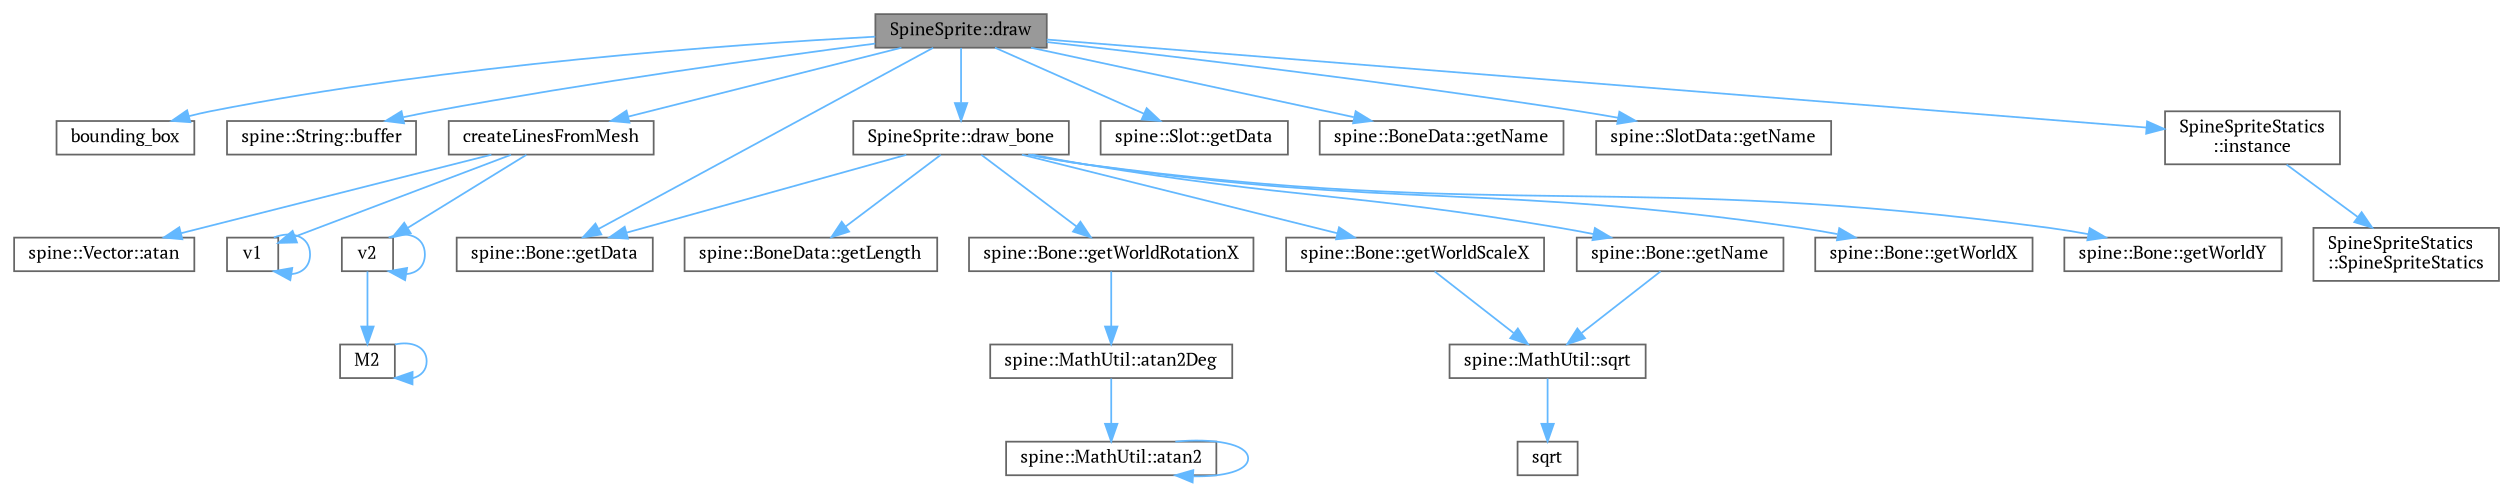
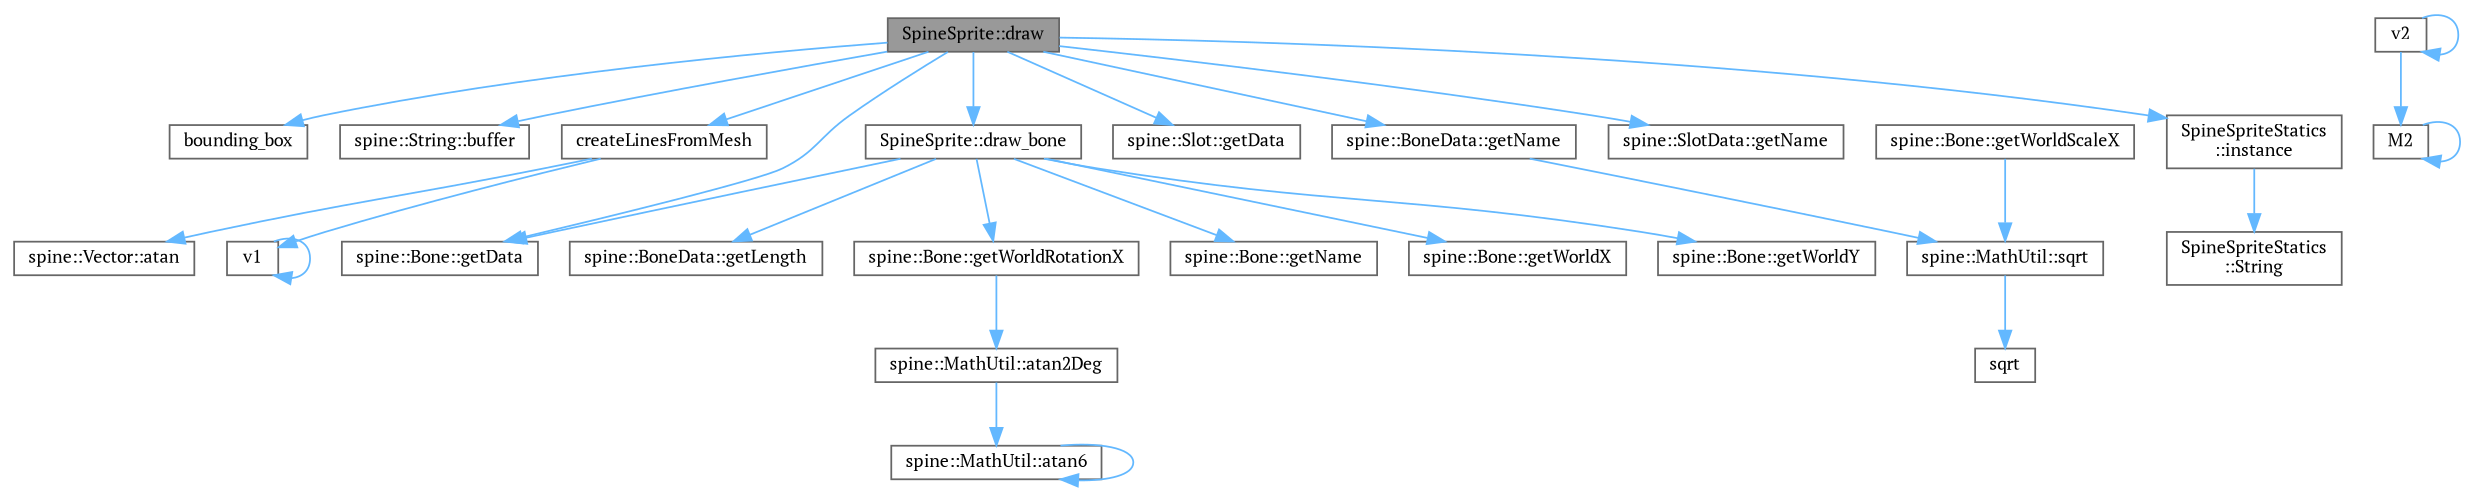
(467, 191) -> none
(1179, 194) -> none
(2406, 254) -> (2254, 258)
(1621, 302) -> (1724, 198)
(1111, 458) -> (996, 463)
